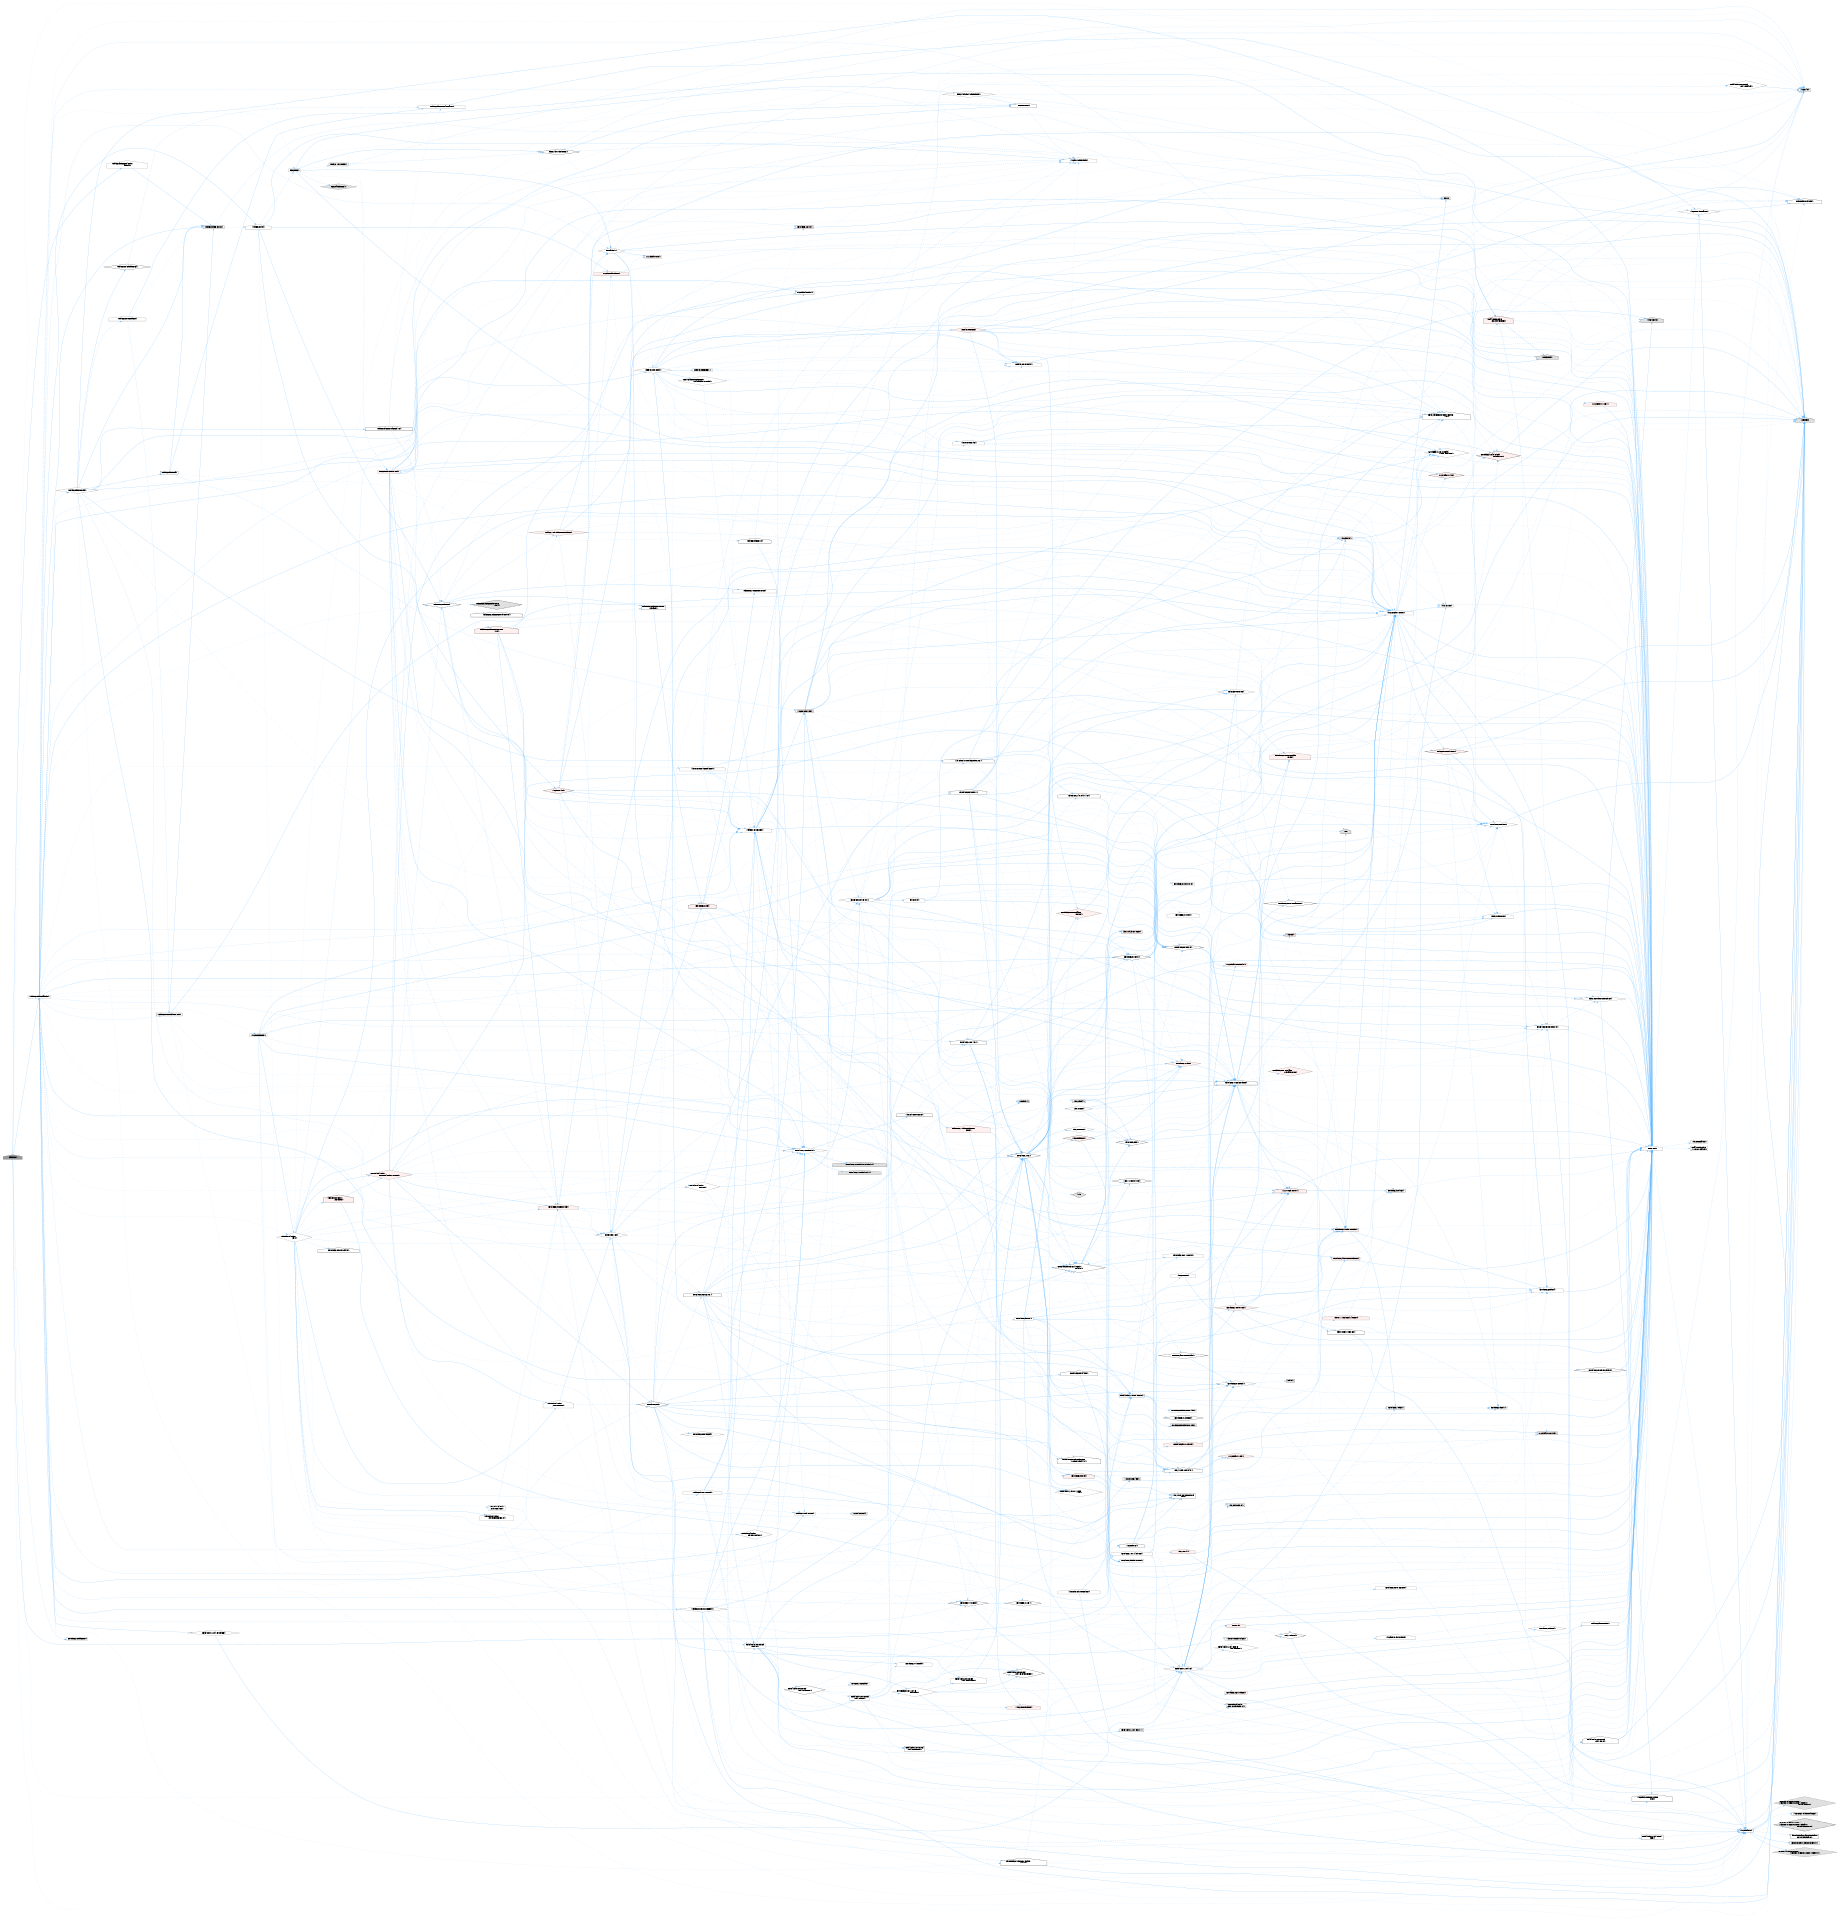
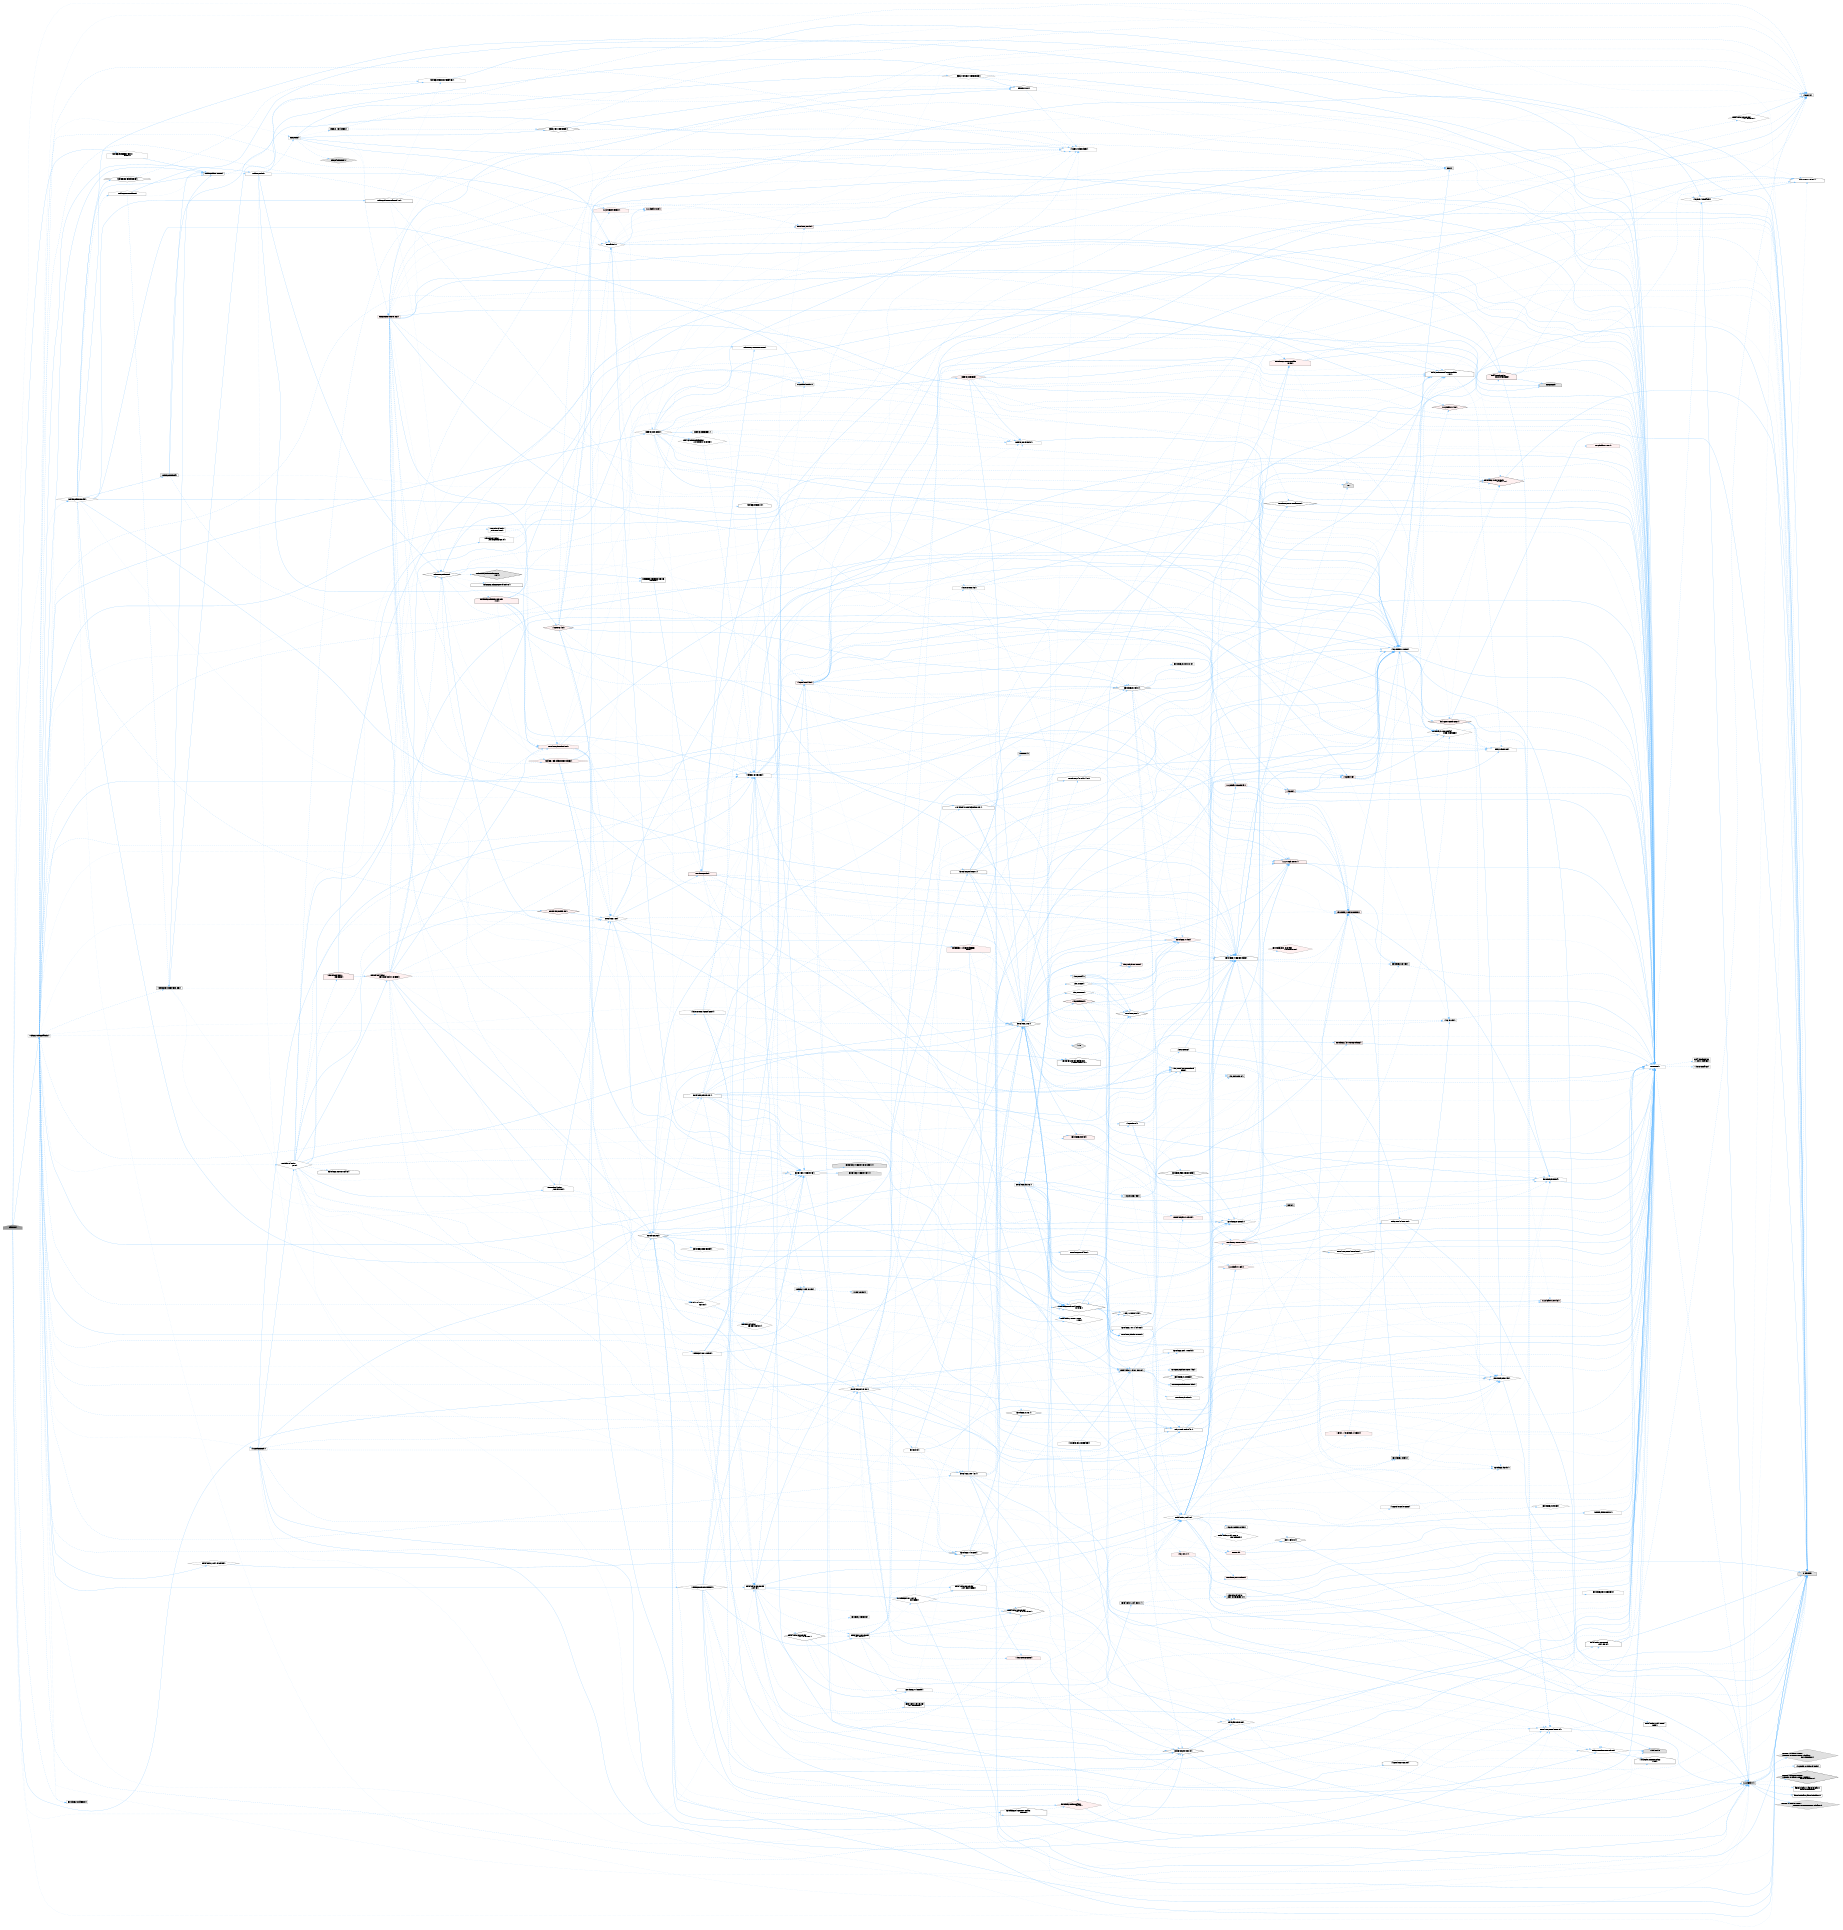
none -> (558, 911)
